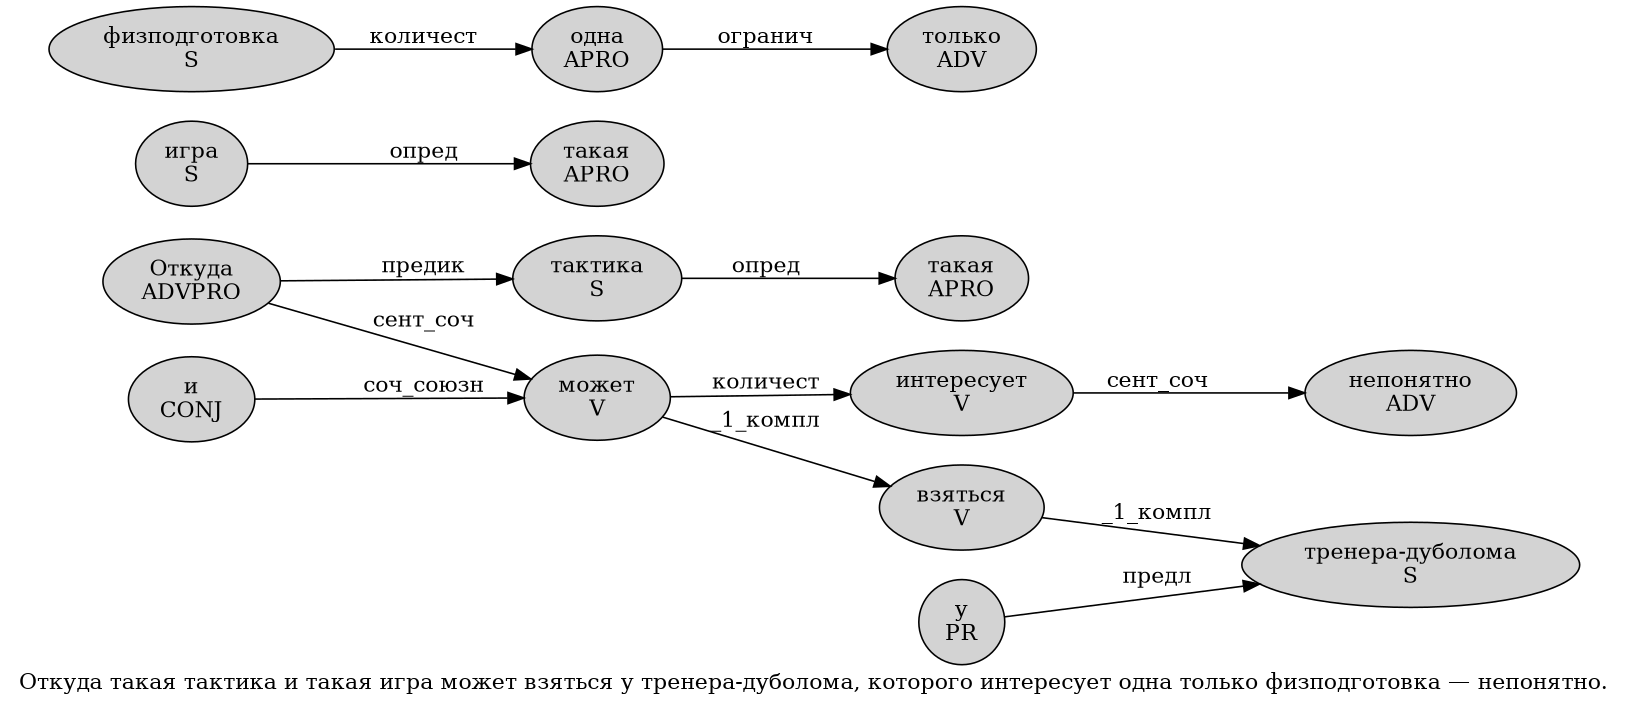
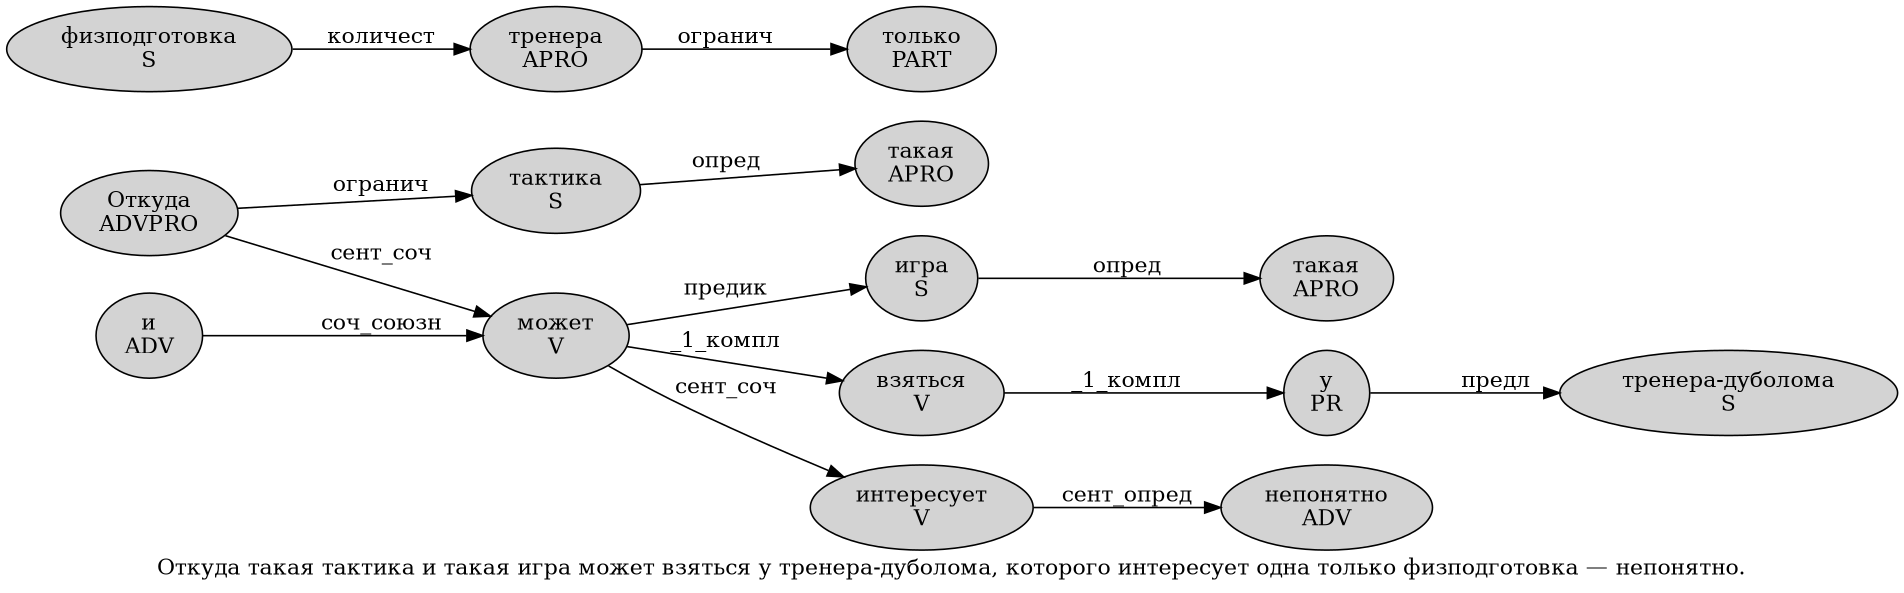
(597, 49) -> (556, 49)
(962, 49) -> (922, 49)
(424, 266) -> (381, 185)
none -> (739, 307)
(1158, 381) -> (1127, 496)
(766, 383) -> (726, 387)
(192, 399) -> (149, 336)
(1143, 531) -> (1136, 393)
